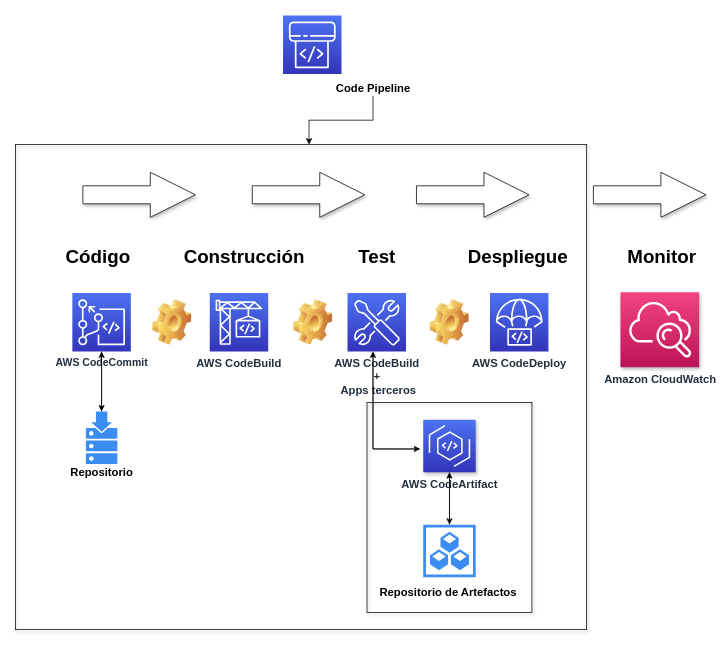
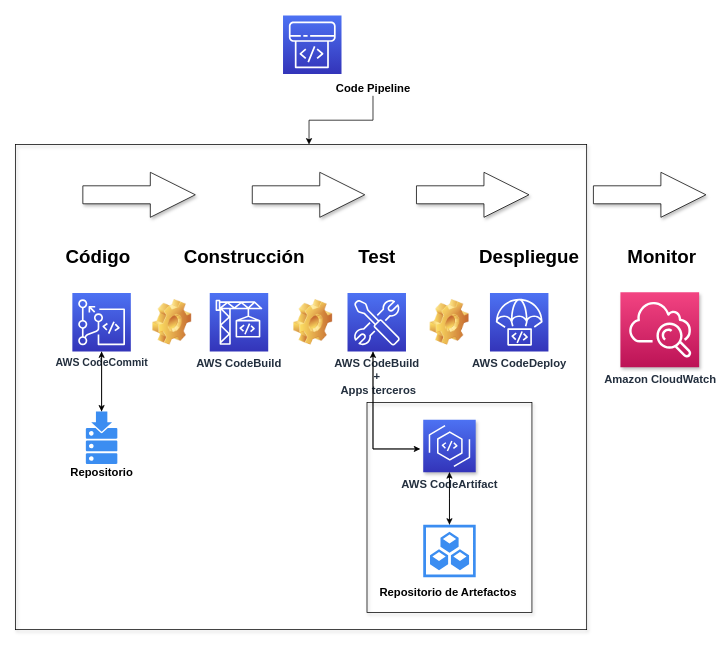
(518, 255) -> (529, 255)
